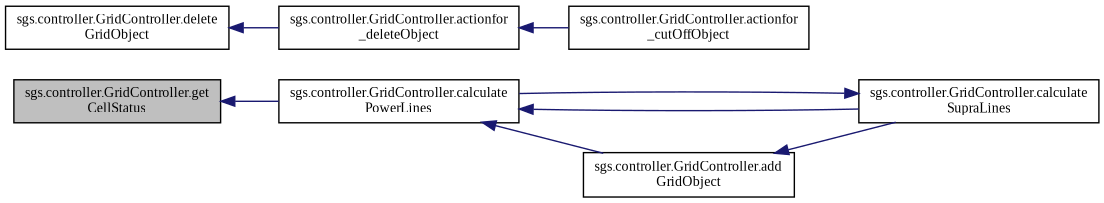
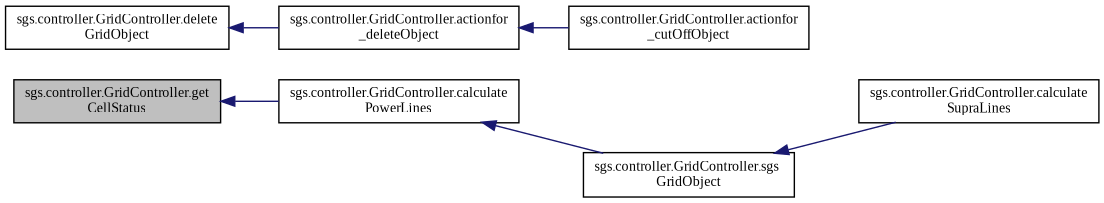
(682, 92) -> none
(696, 111) -> none
(689, 175) -> (689, 175)
